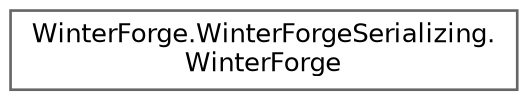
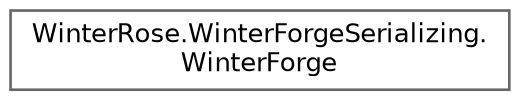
(264, 50) -> (260, 50)
